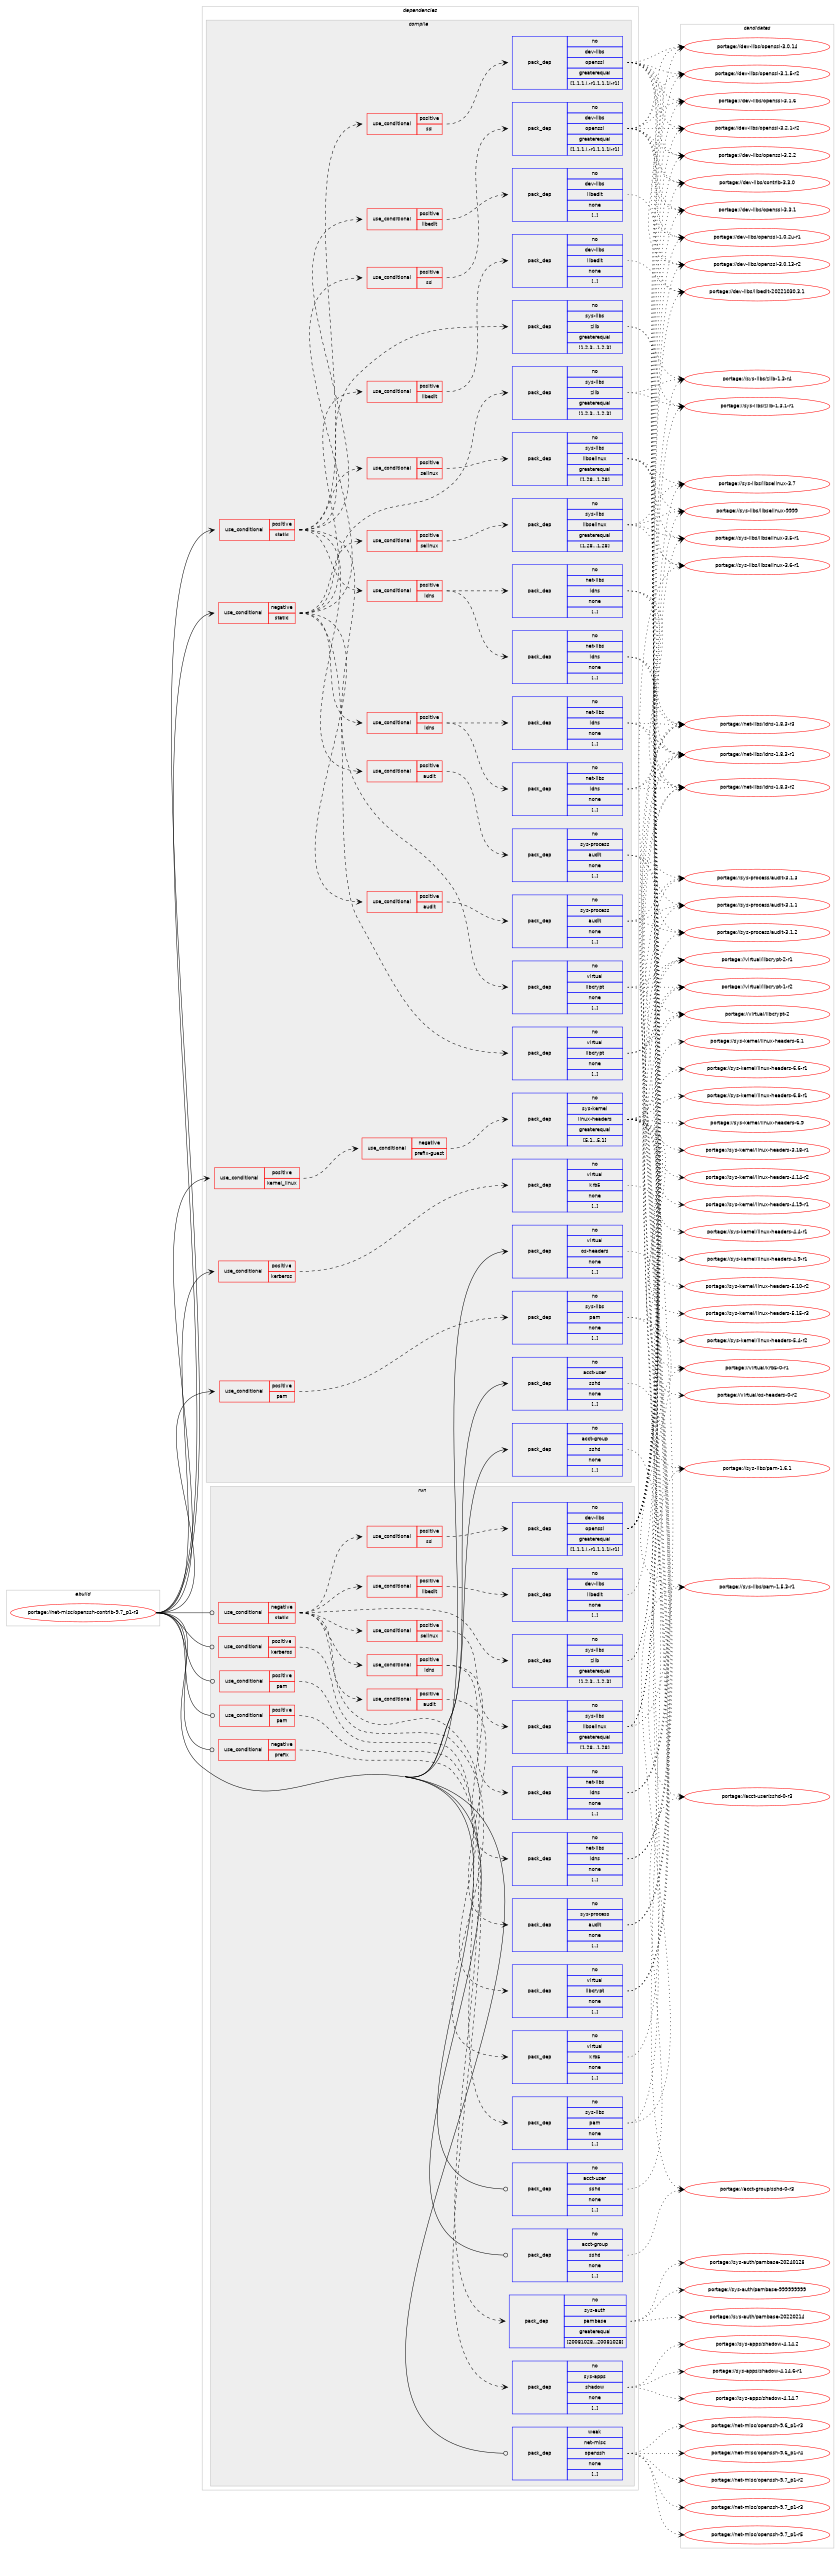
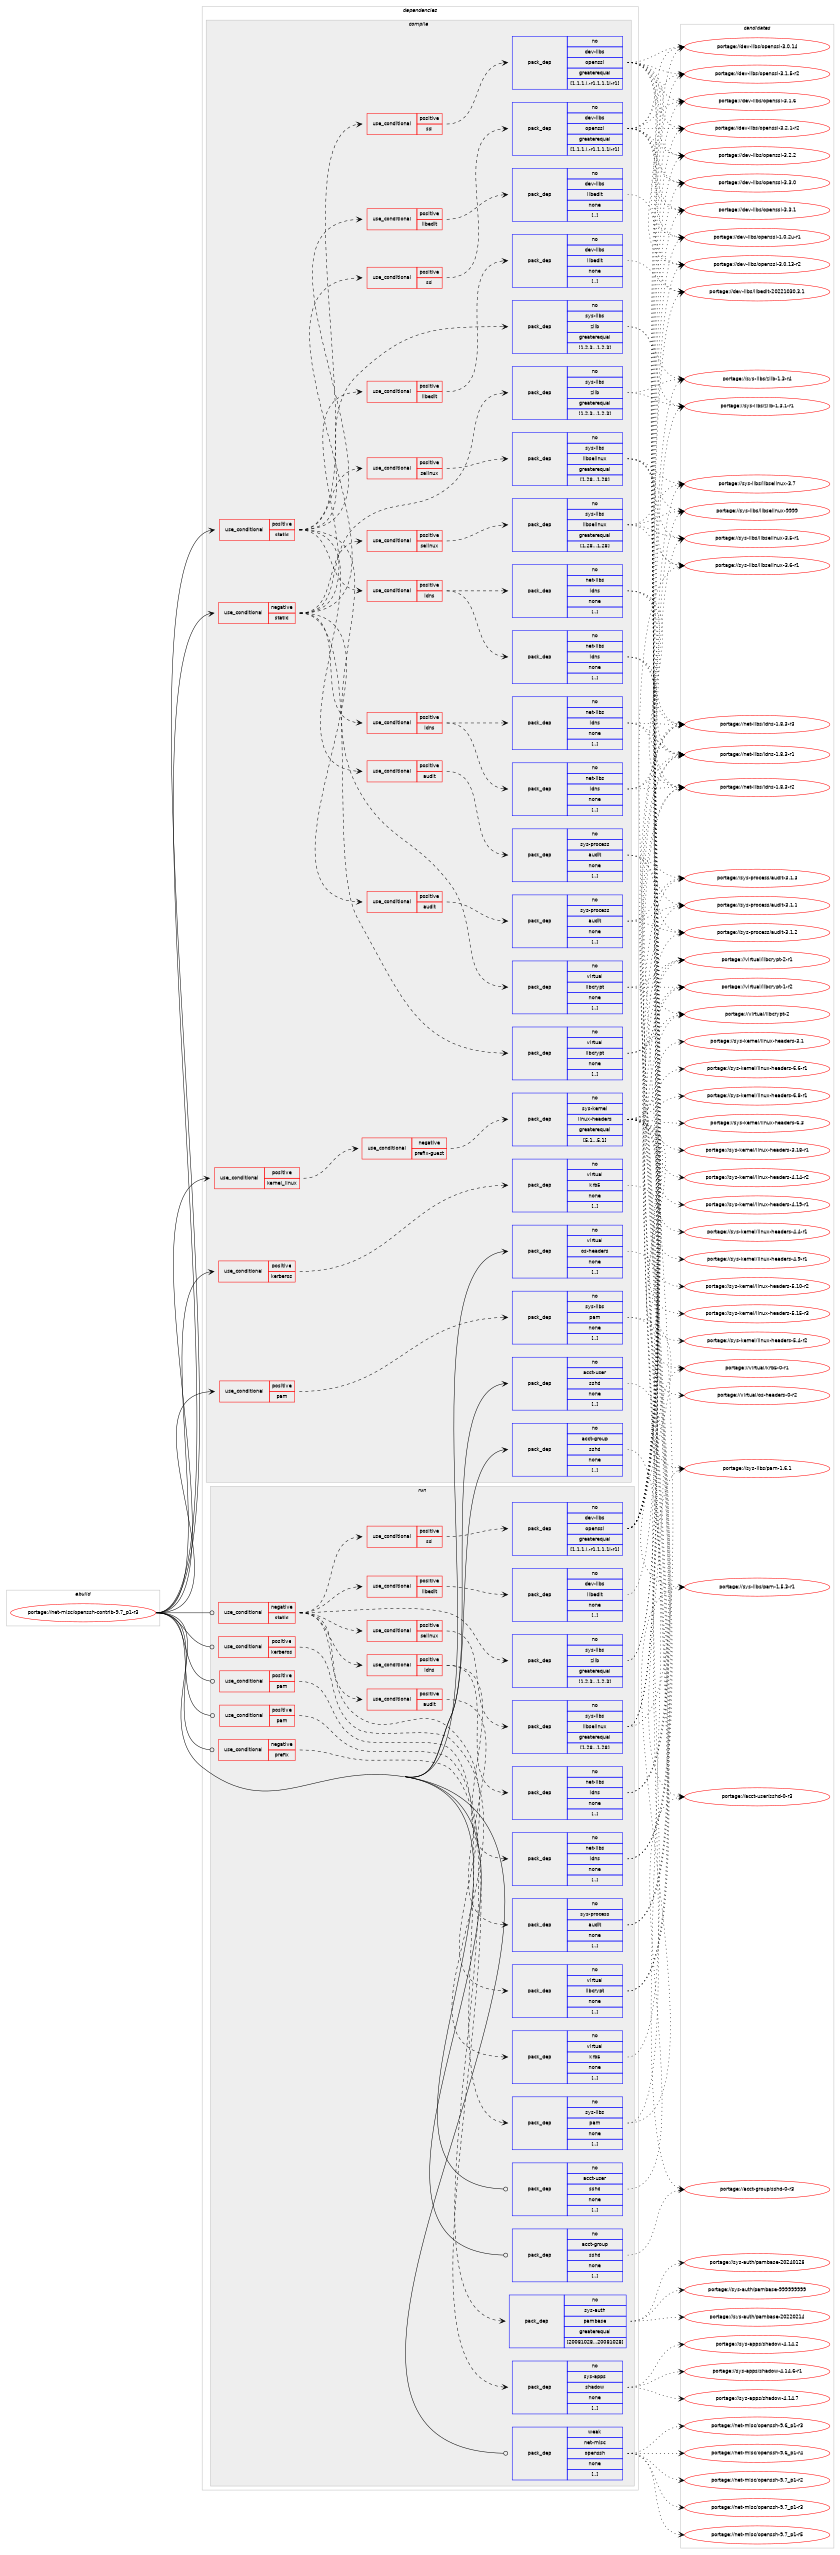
(757, 183) -> (757, 183)
(757, 1042) -> (757, 1042)
(757, 1123) -> (757, 1123)
